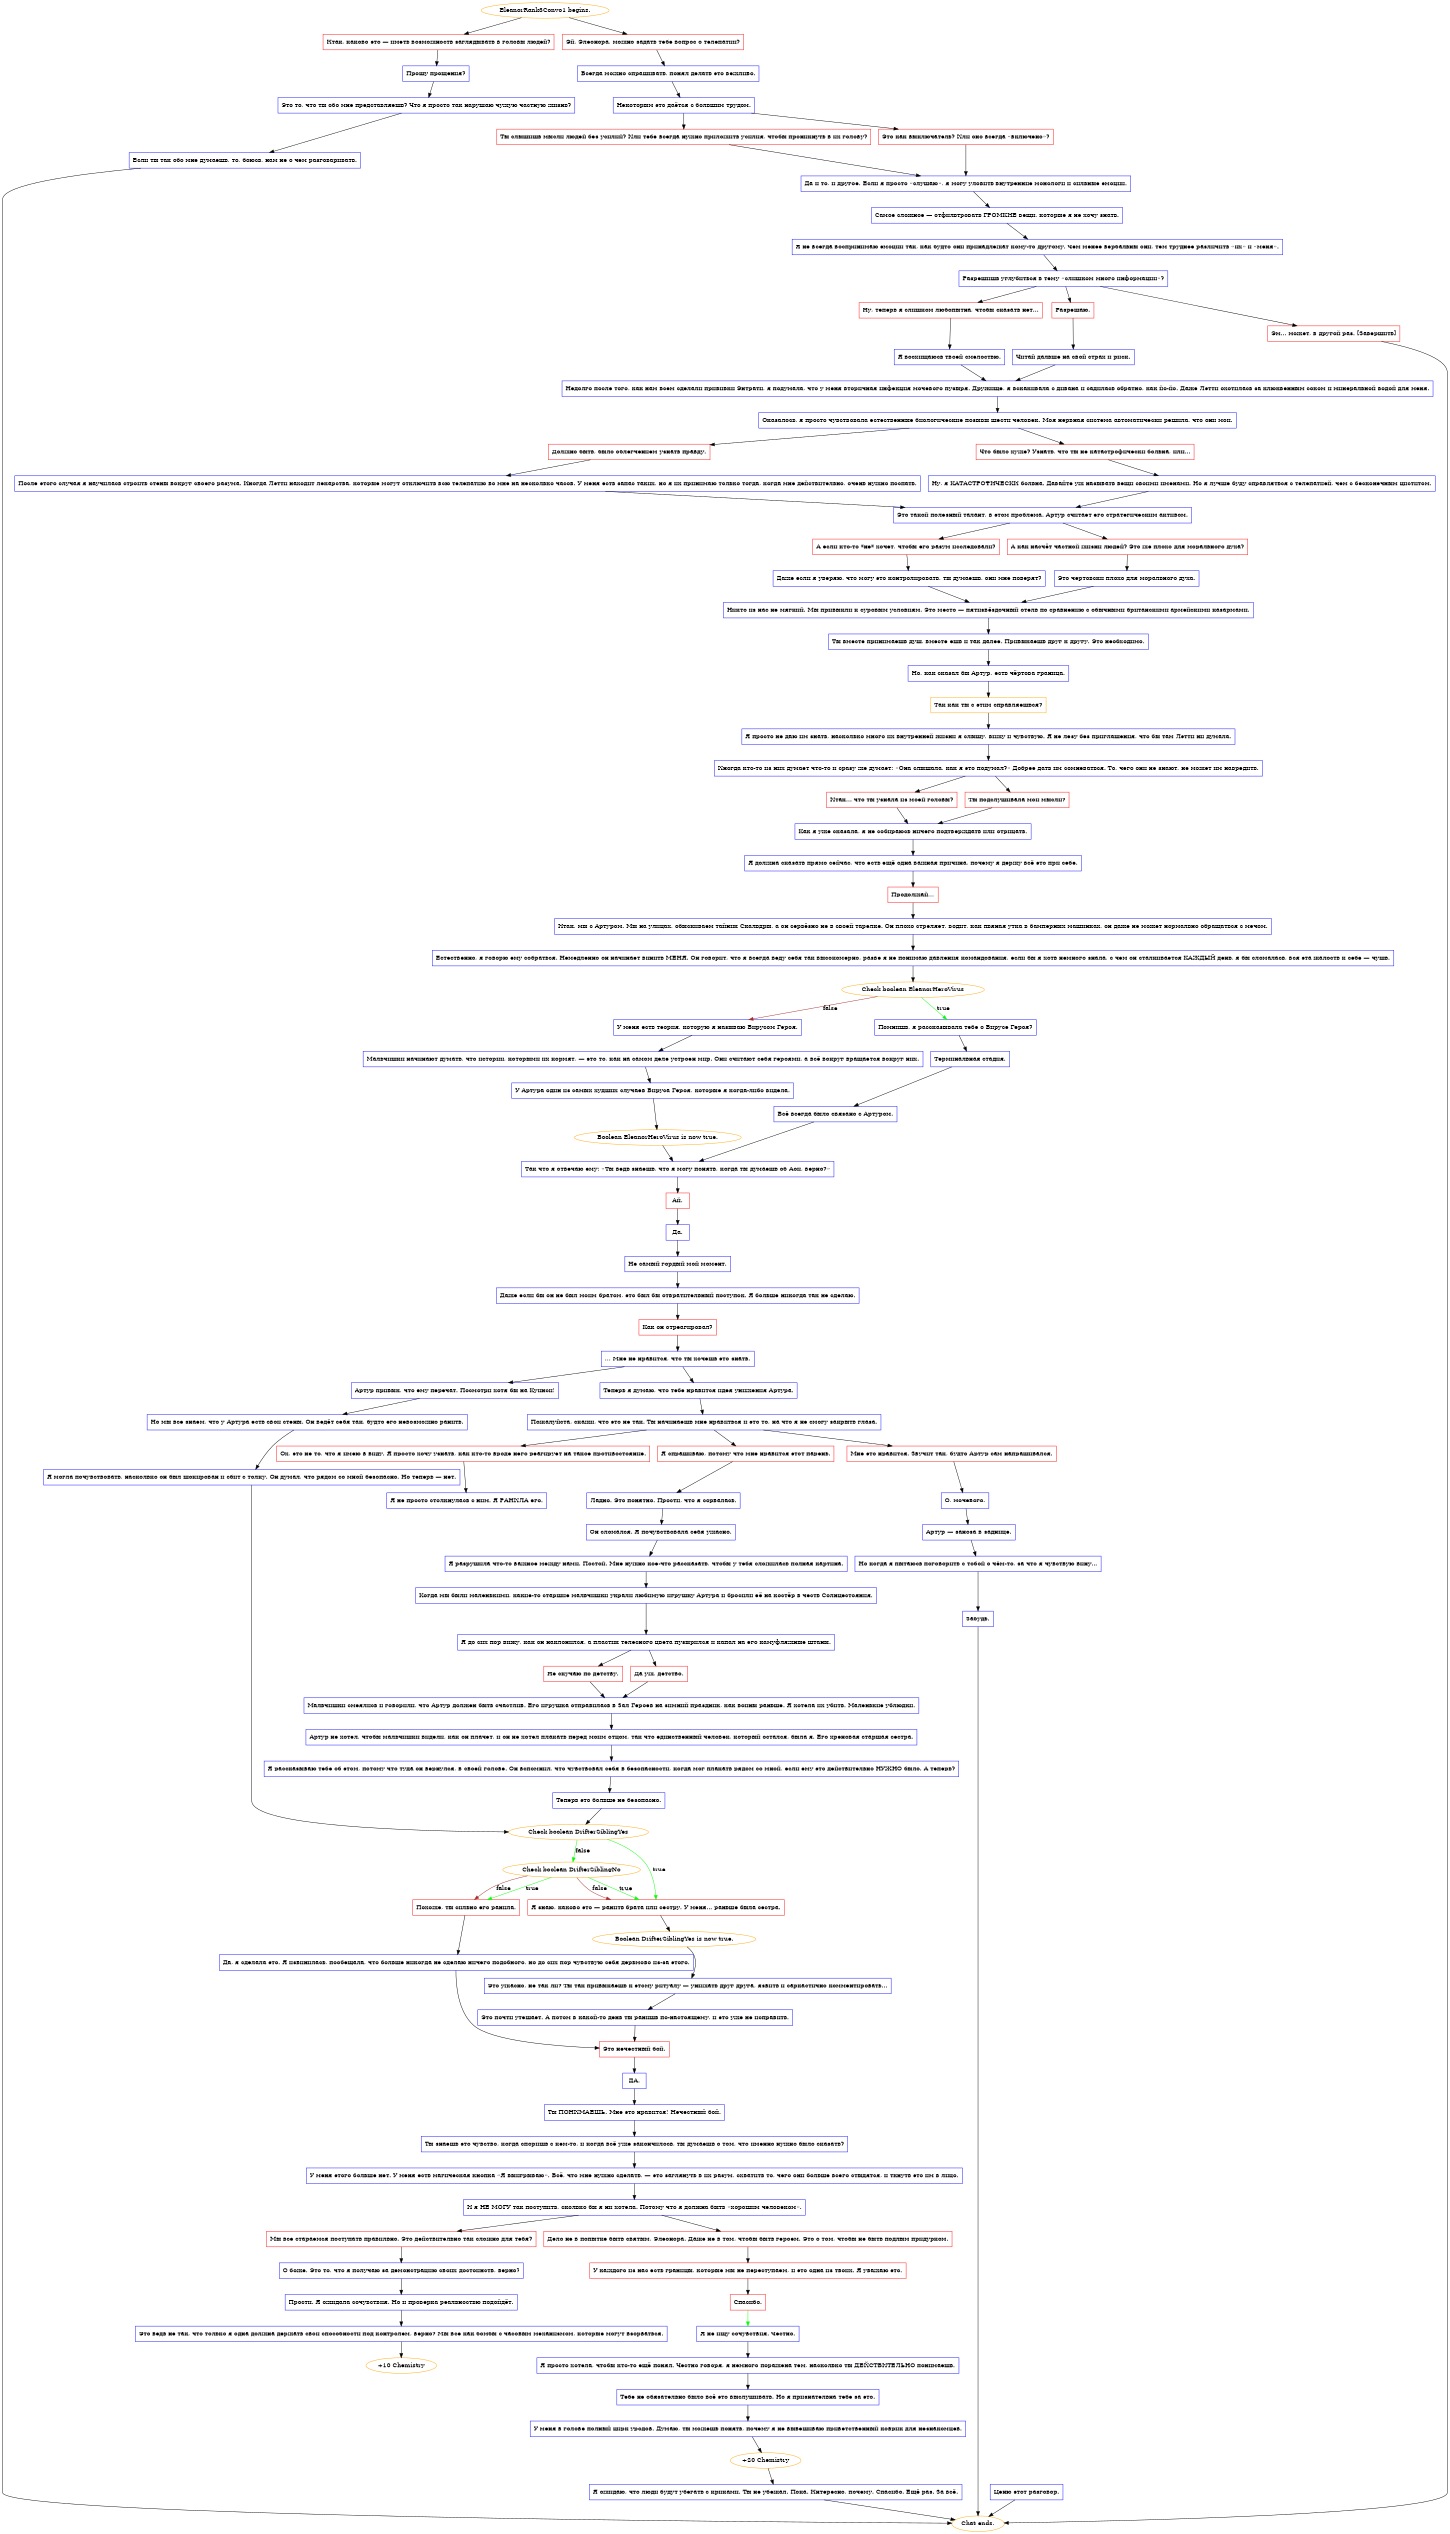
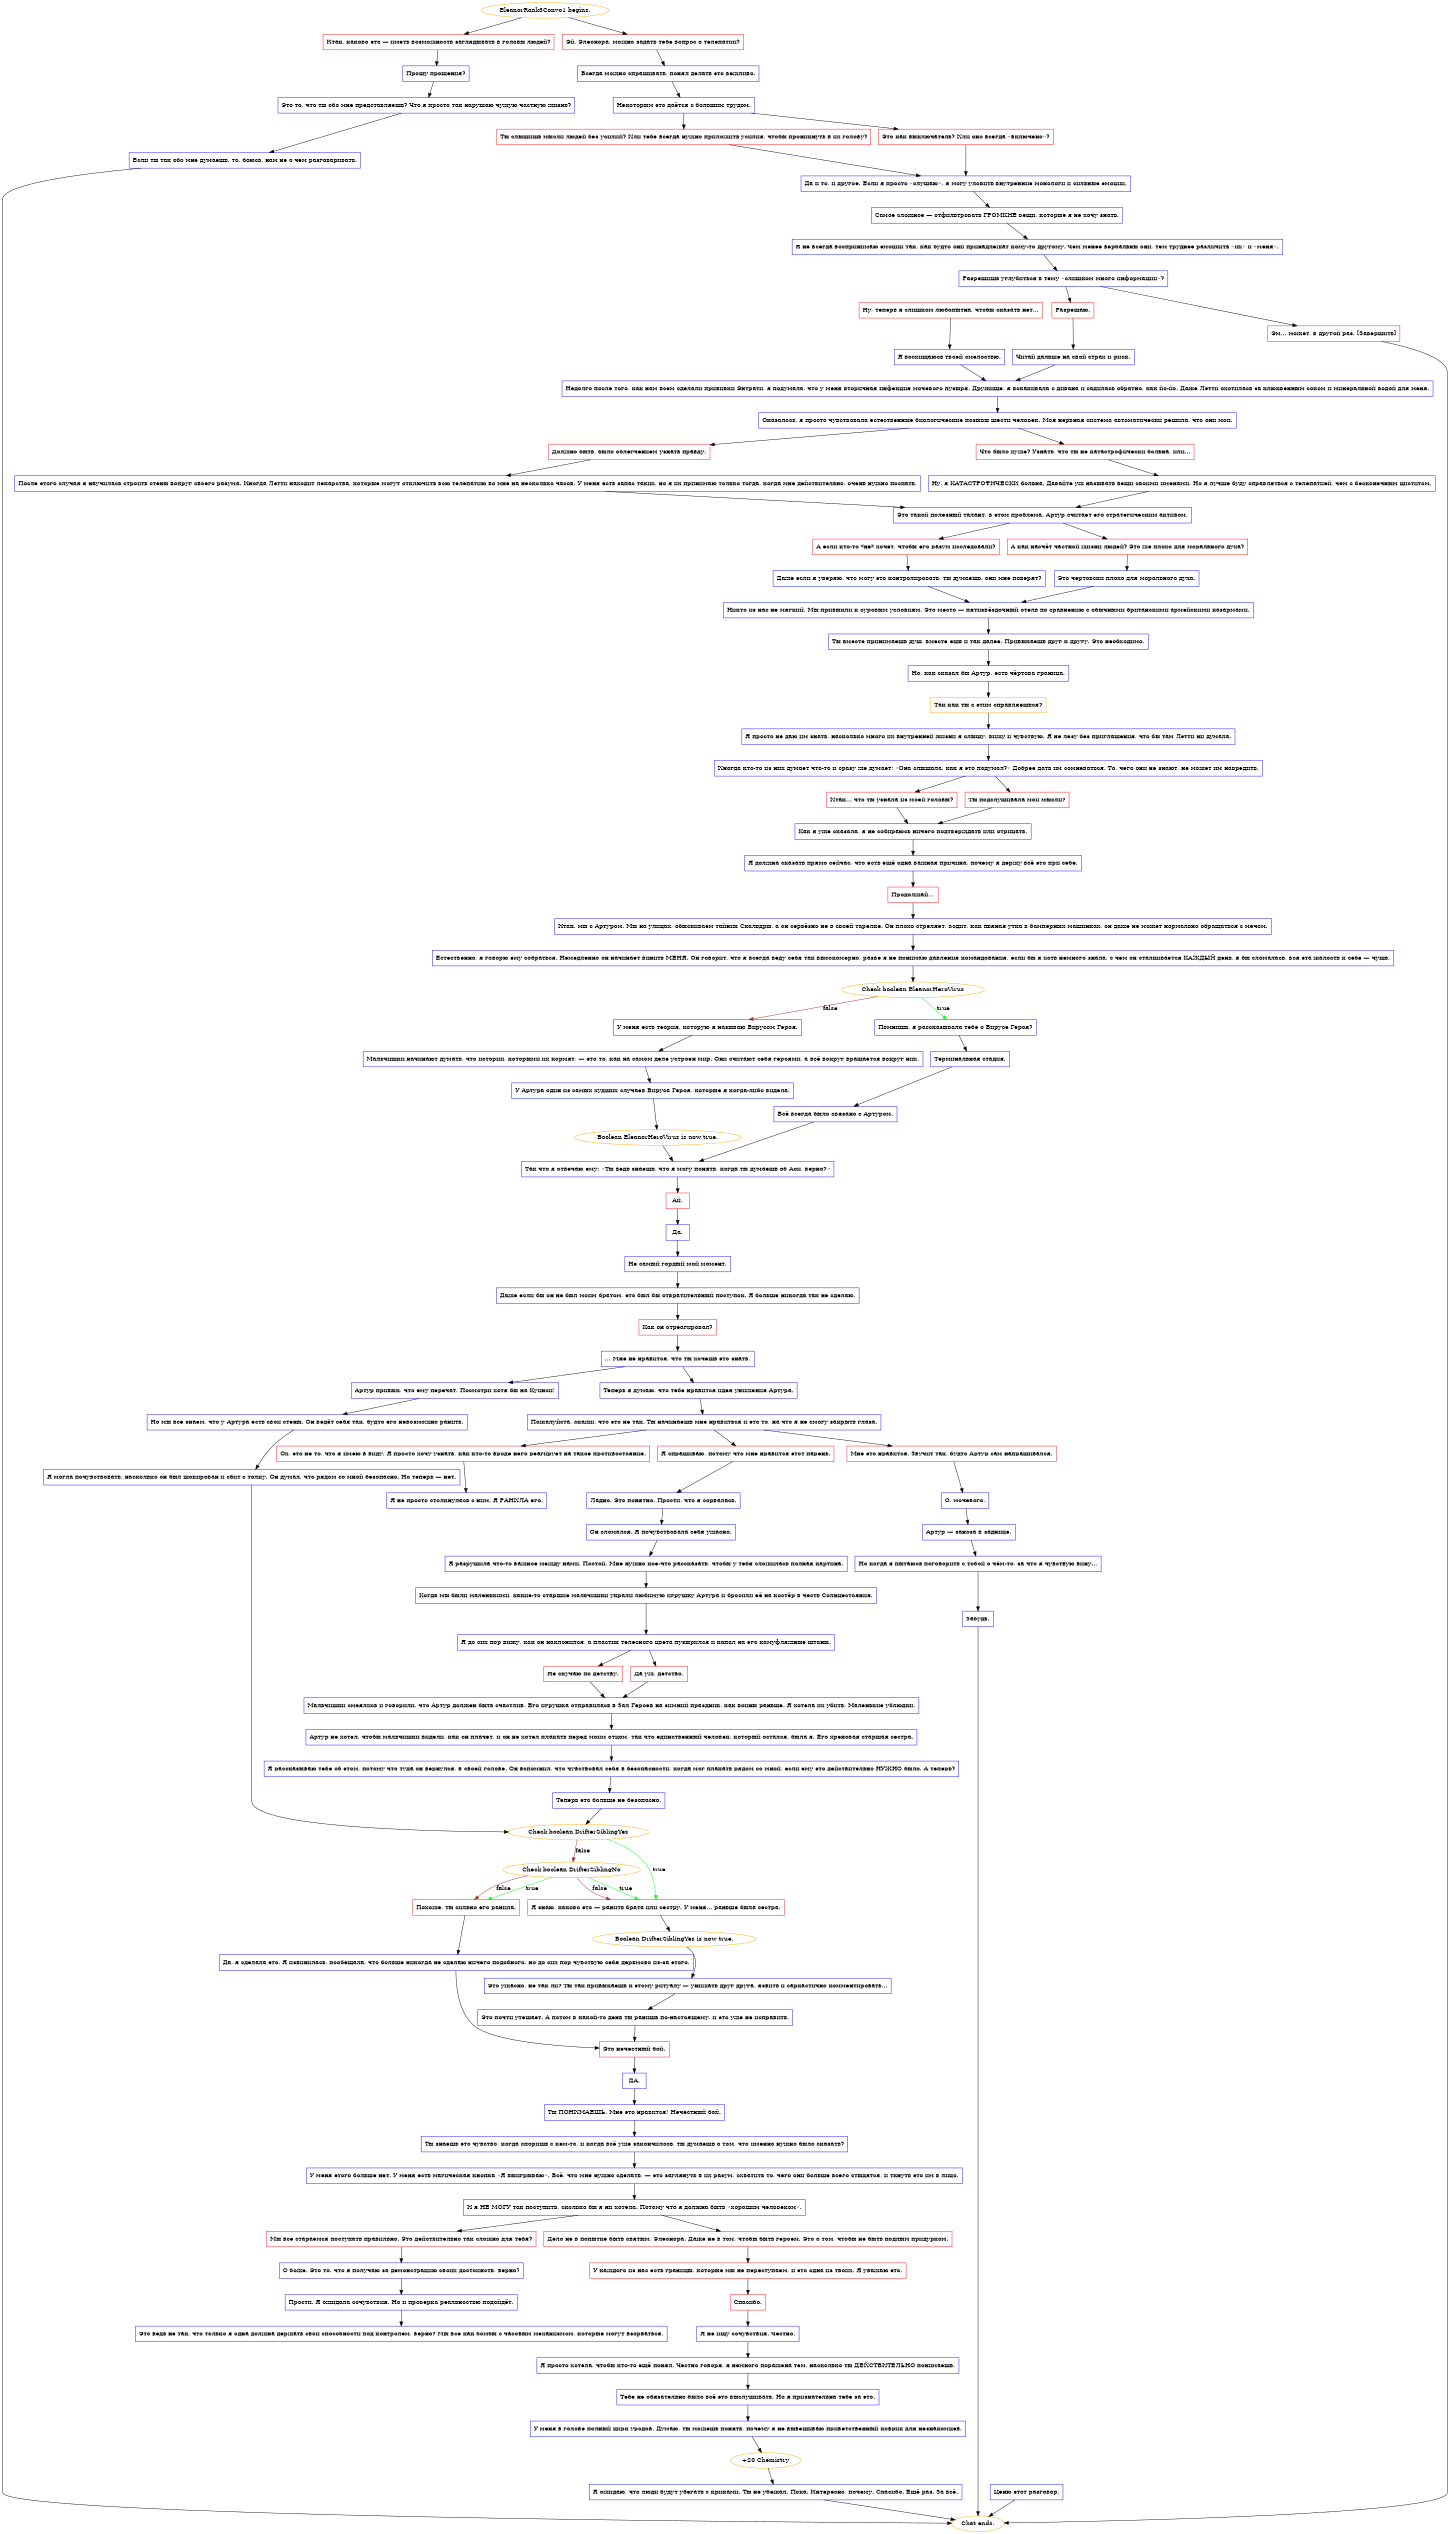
(1009, 294) -> none
(575, 1849) -> (575, 1849)
(748, 2316) -> (748, 2316)
(401, 2366) -> none
